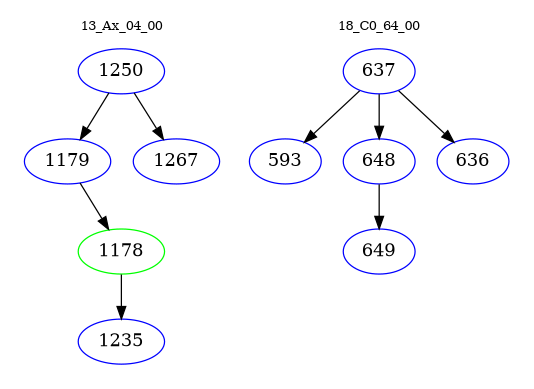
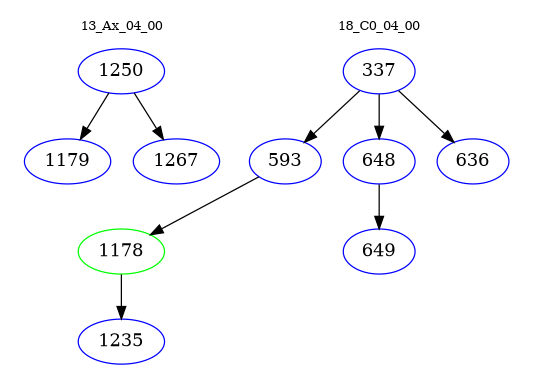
(379, 27) -> (379, 27)
(379, 71) -> (379, 71)
(91, 201) -> (210, 203)
